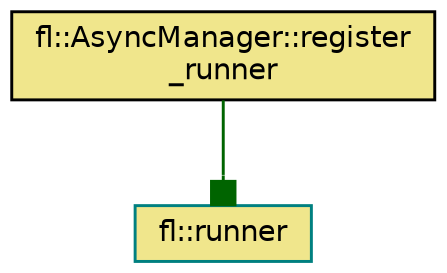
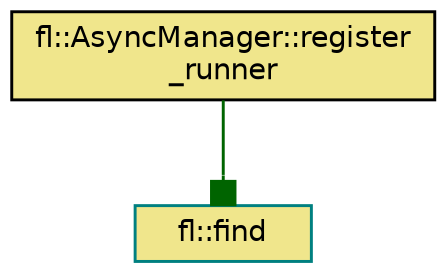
(223, 234) -> (223, 234)
